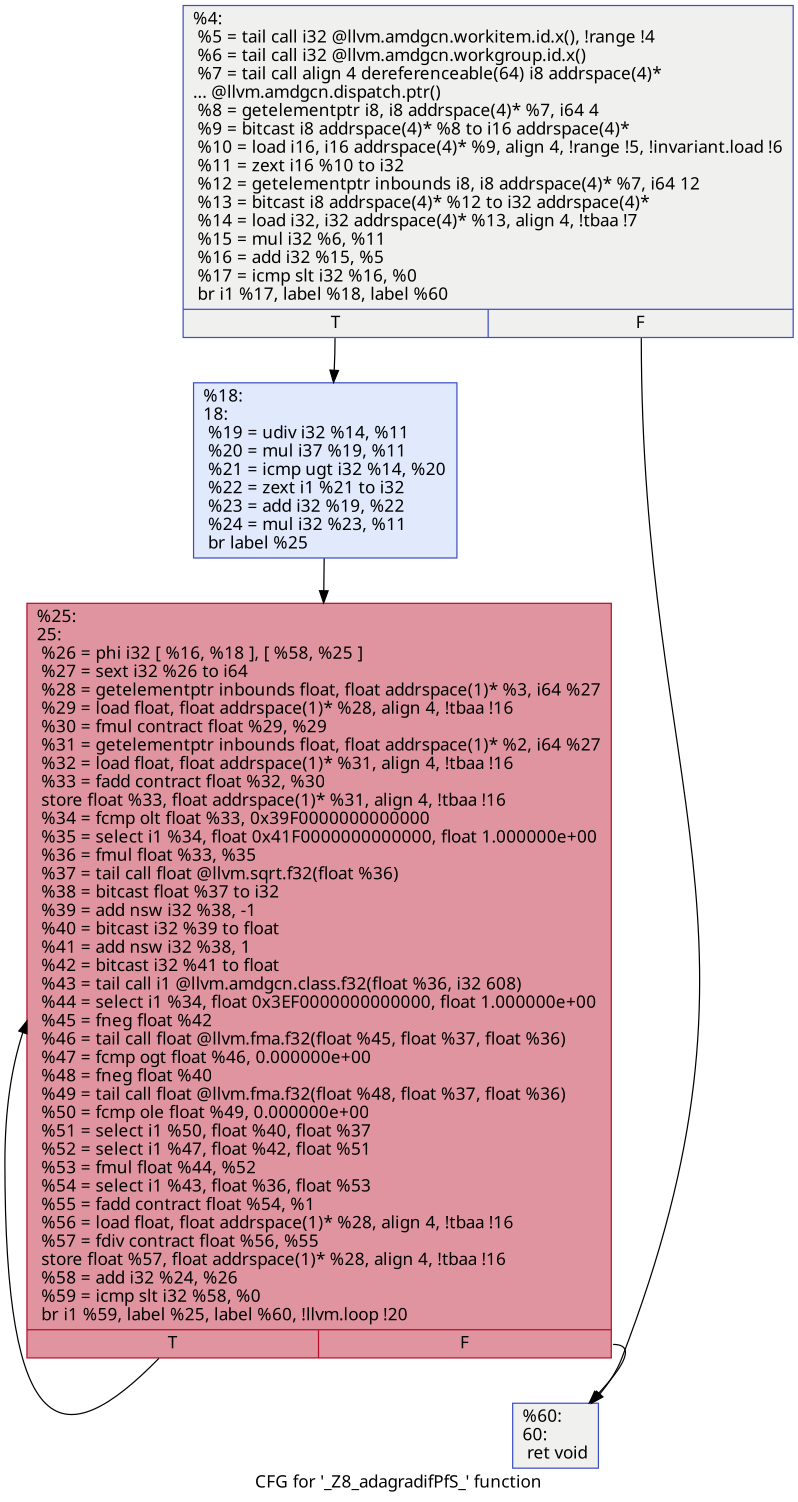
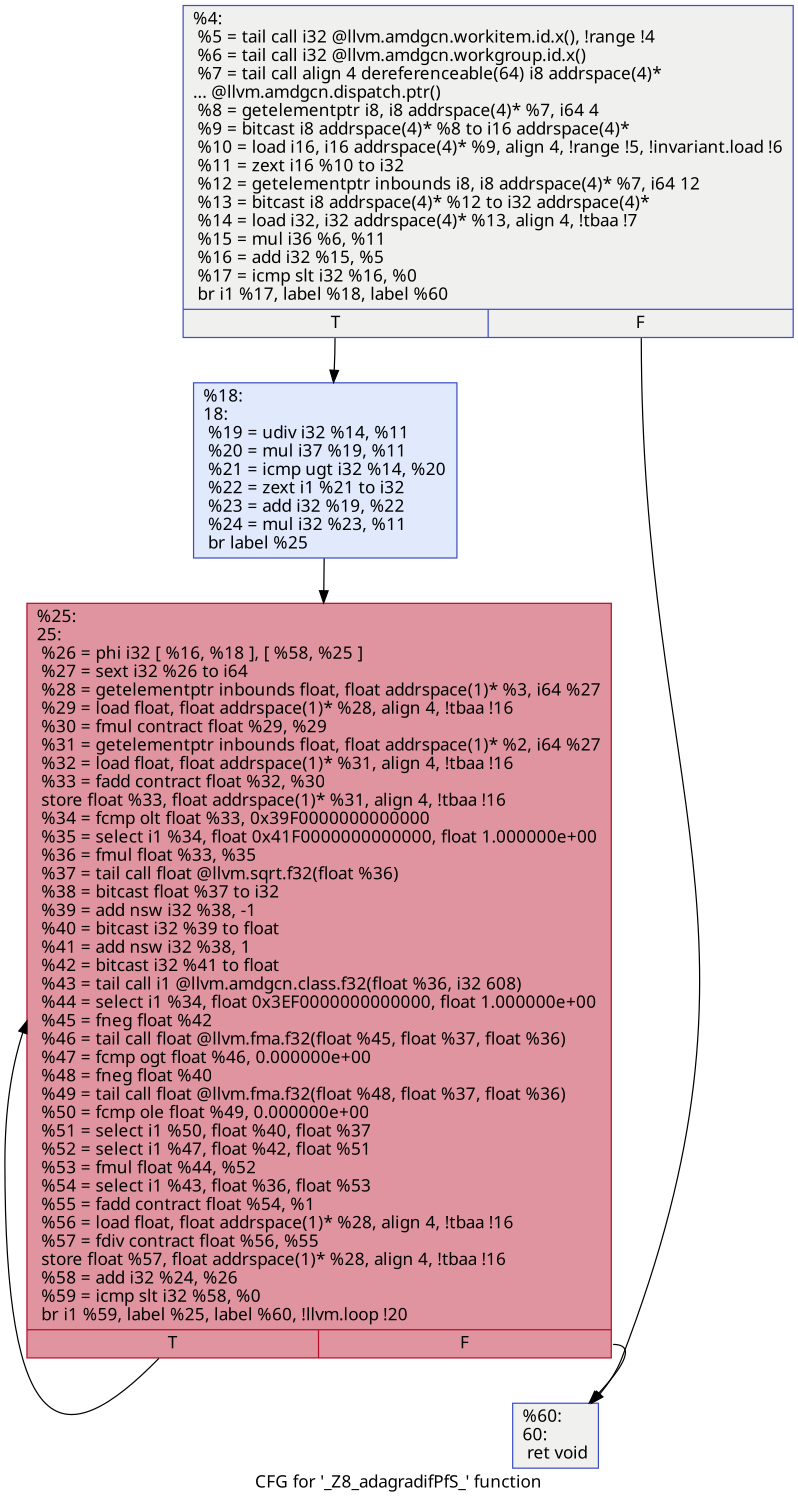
(290, 239) -> (290, 239)
